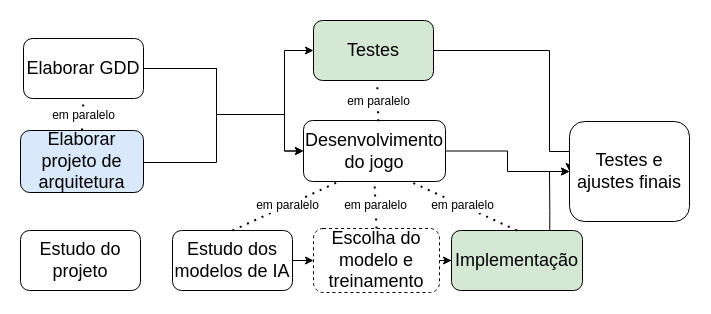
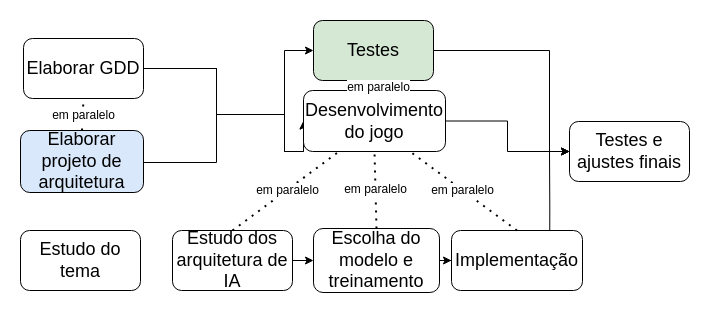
(375, 151) -> (375, 121)
(630, 172) -> (630, 152)
(81, 261) -> (81, 261)
(233, 261) -> (233, 261)
(377, 261) -> (377, 261)
(517, 261) -> (517, 261)
